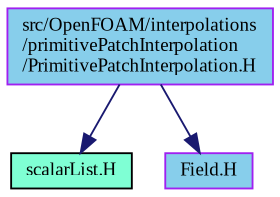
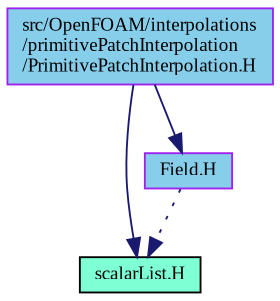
none -> (168, 215)
